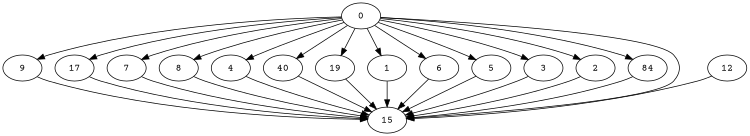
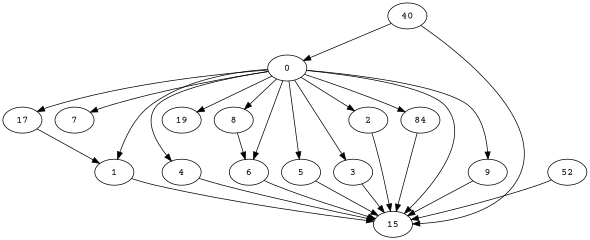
(325, 40) -> (351, 41)
(727, 68) -> (567, 172)
(358, 91) -> none
(276, 100) -> (240, 143)
(250, 103) -> none
(223, 106) -> (65, 144)
